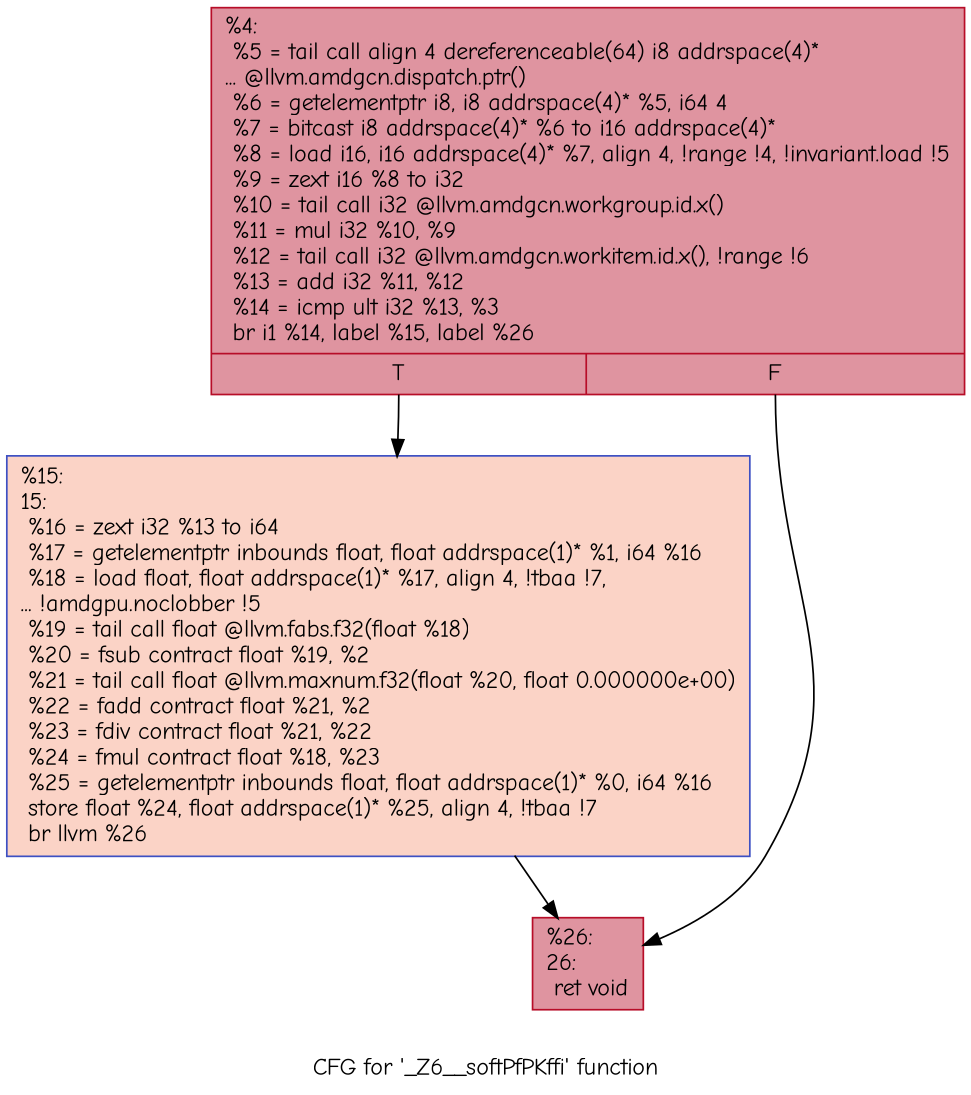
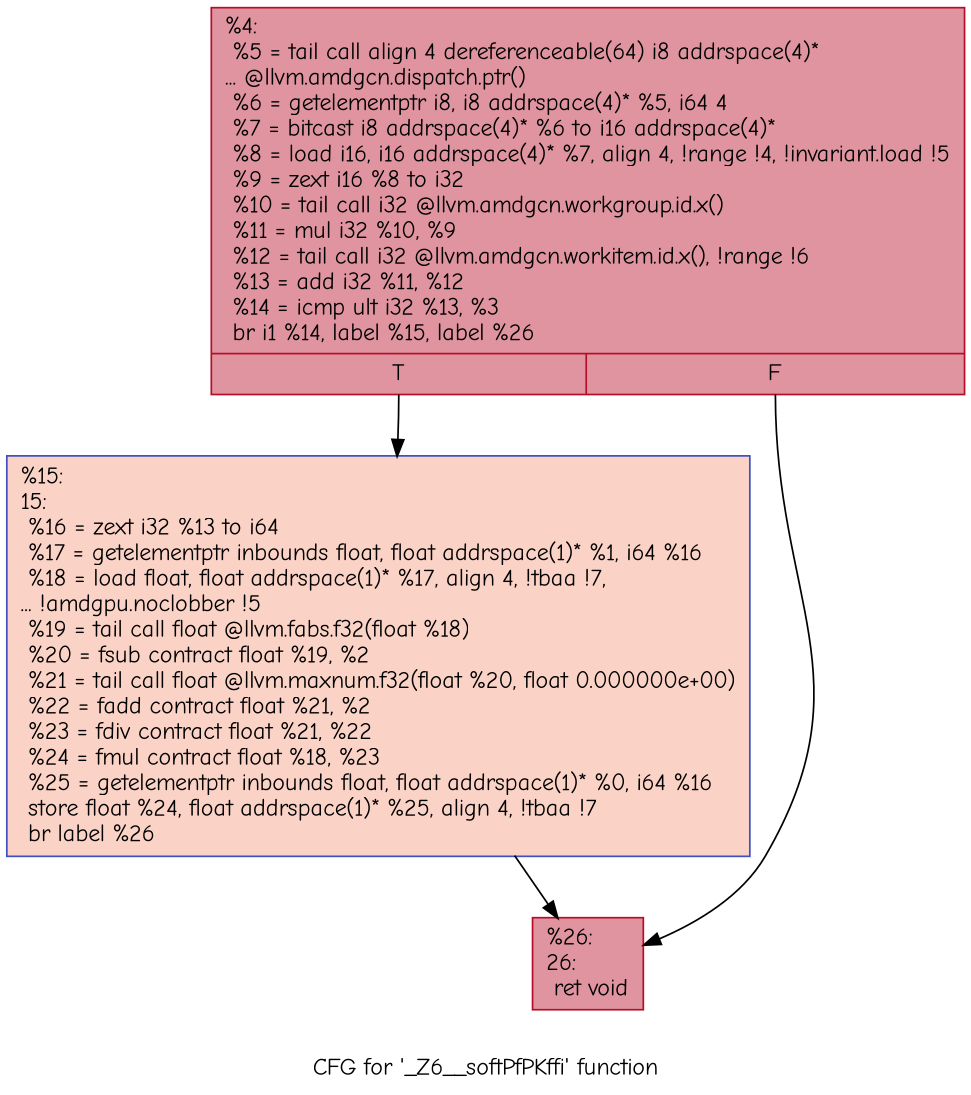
(84, 834) -> (88, 834)
